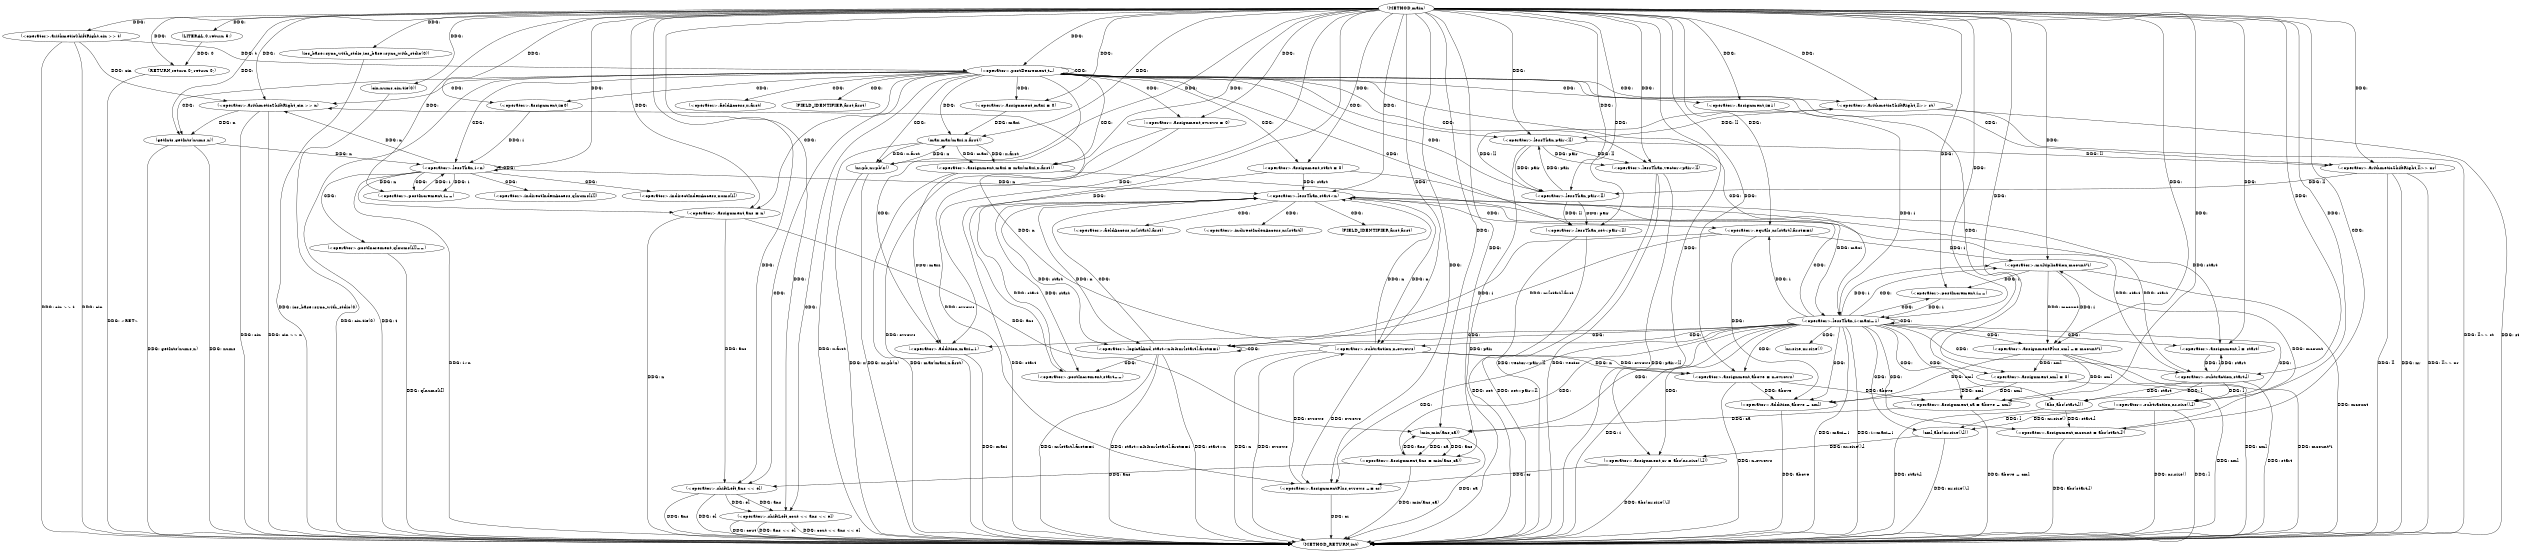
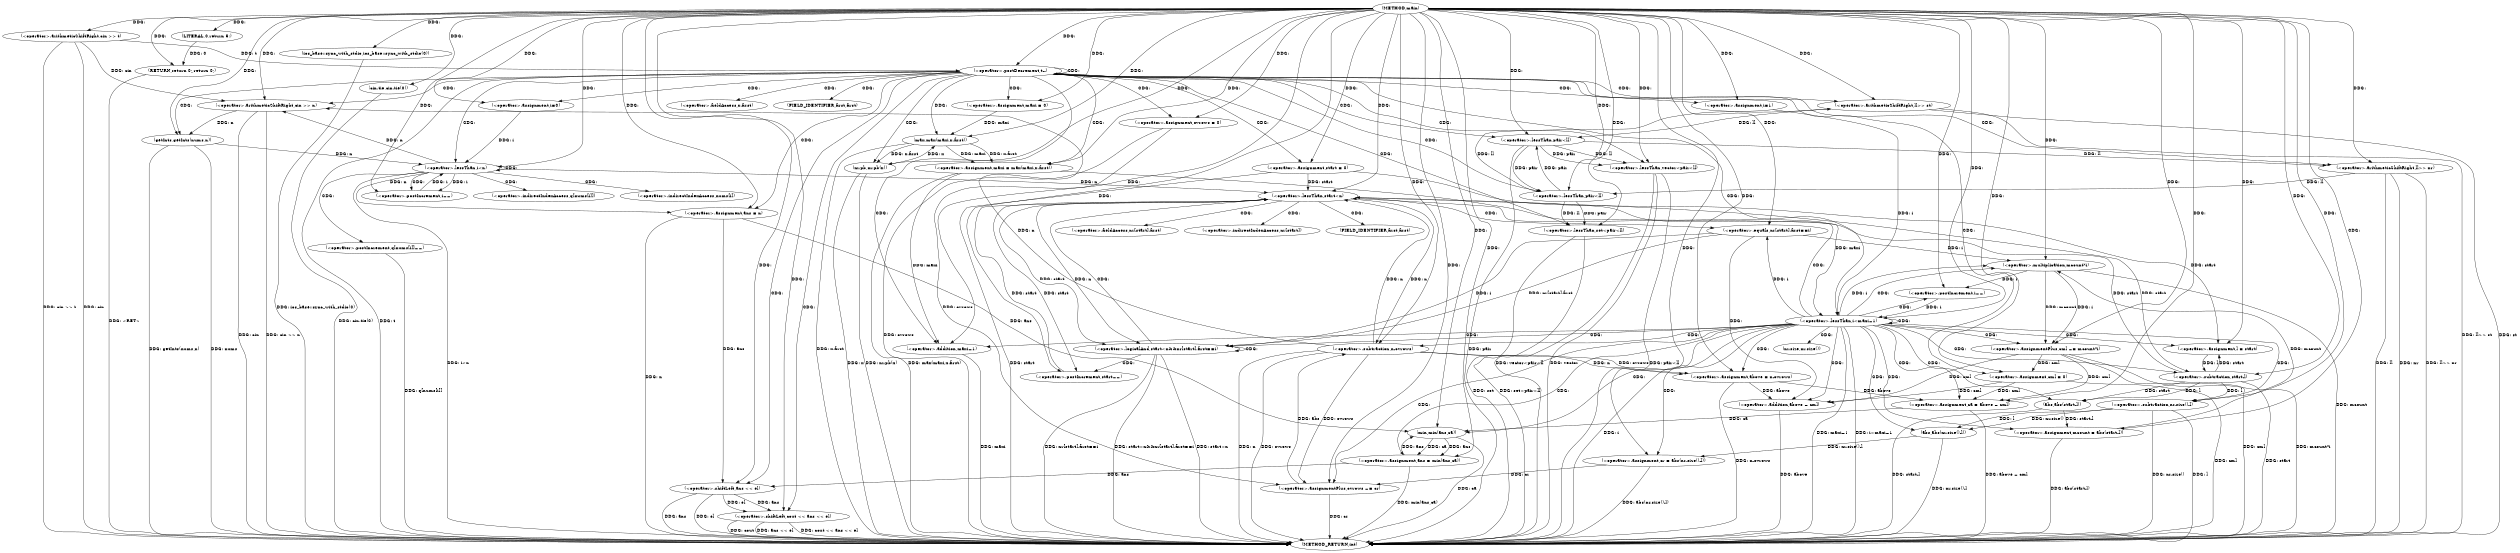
(394, 88) -> (388, 88)
(1309, 419) -> (1309, 419)
(1945, 433) -> (1944, 433)
